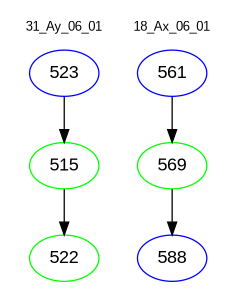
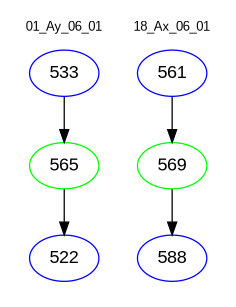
(64, 28) -> (64, 28)
(64, 73) -> (64, 73)
(64, 166) -> (64, 166)
(64, 258) -> (64, 258)
